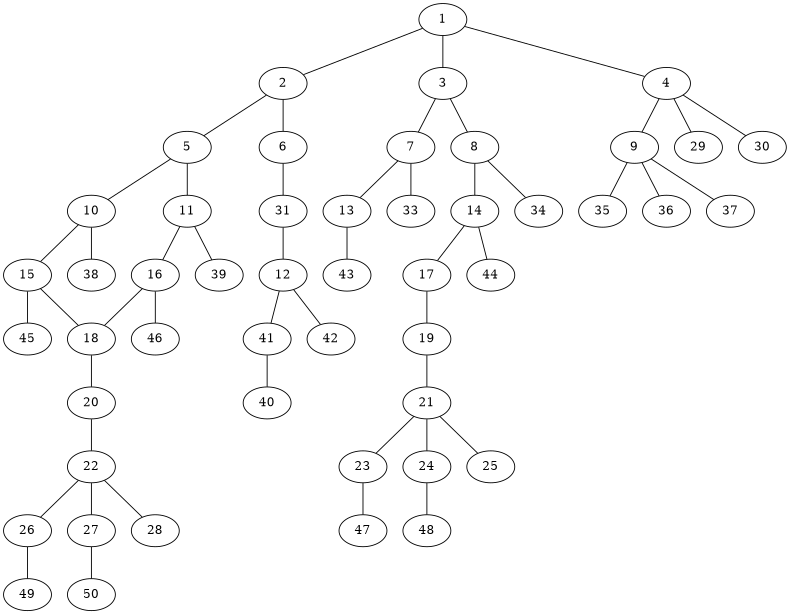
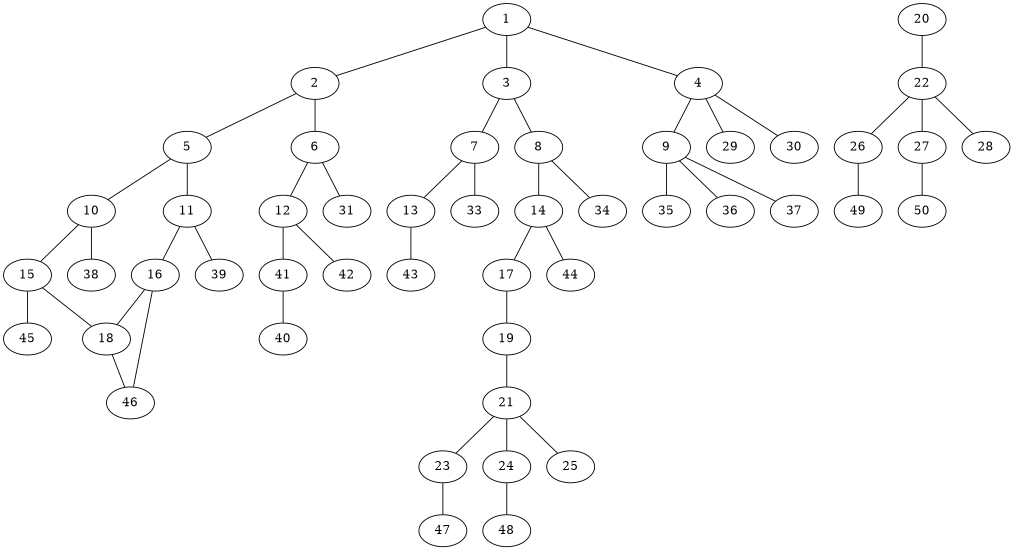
(283, 243) -> (299, 179)
(91, 371) -> (118, 371)
